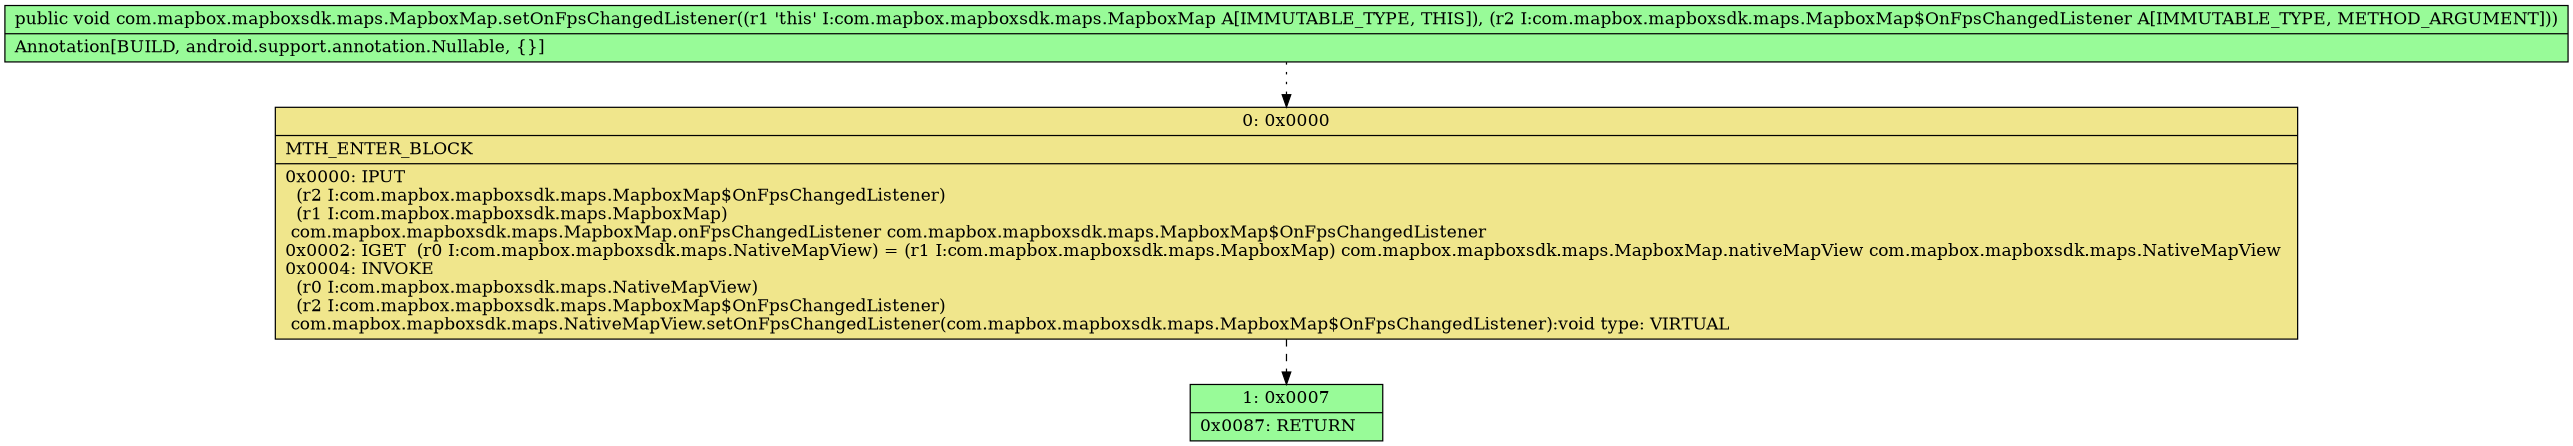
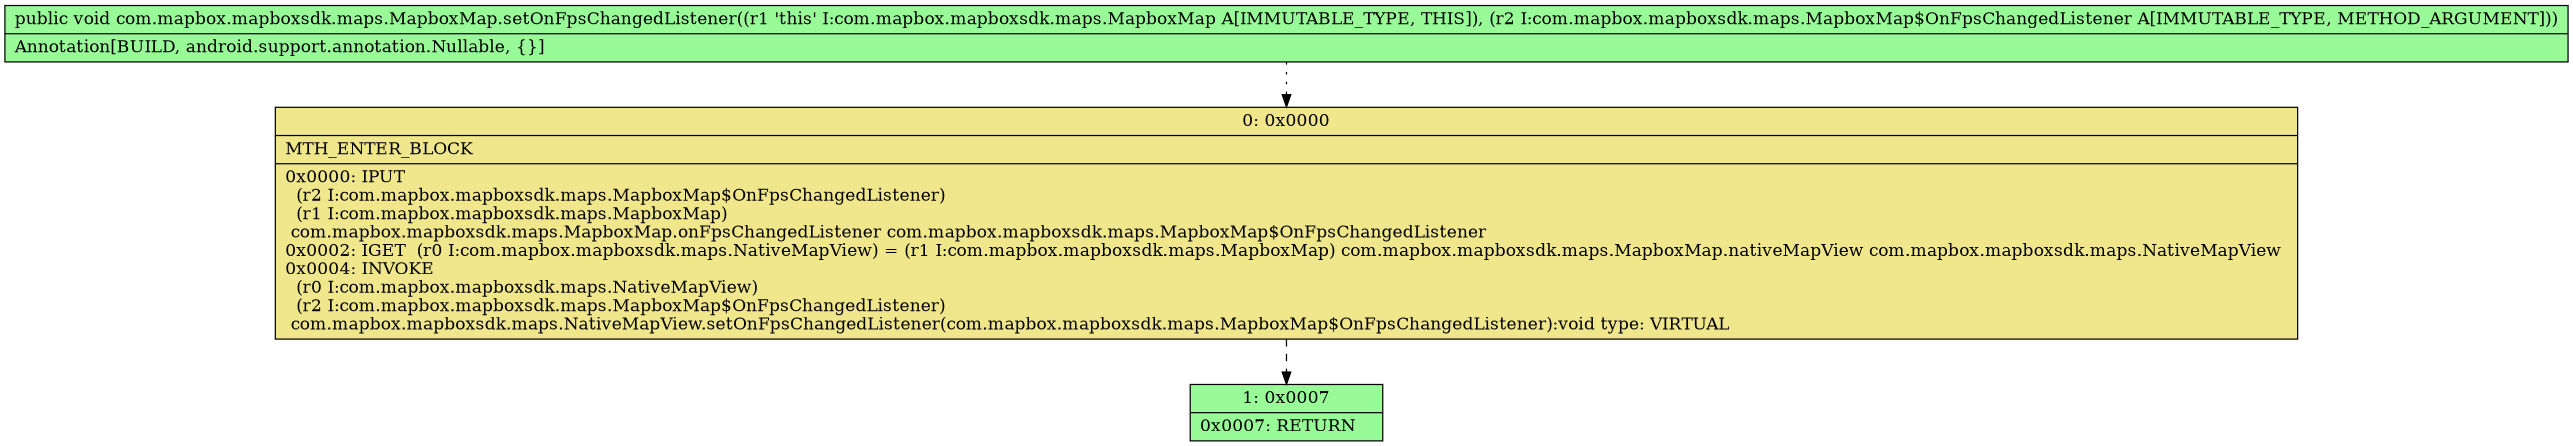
(1286, 426) -> (1286, 426)
